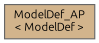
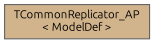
(50, 22) -> (77, 22)
